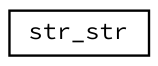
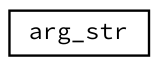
(79, 33) -> (79, 33)
